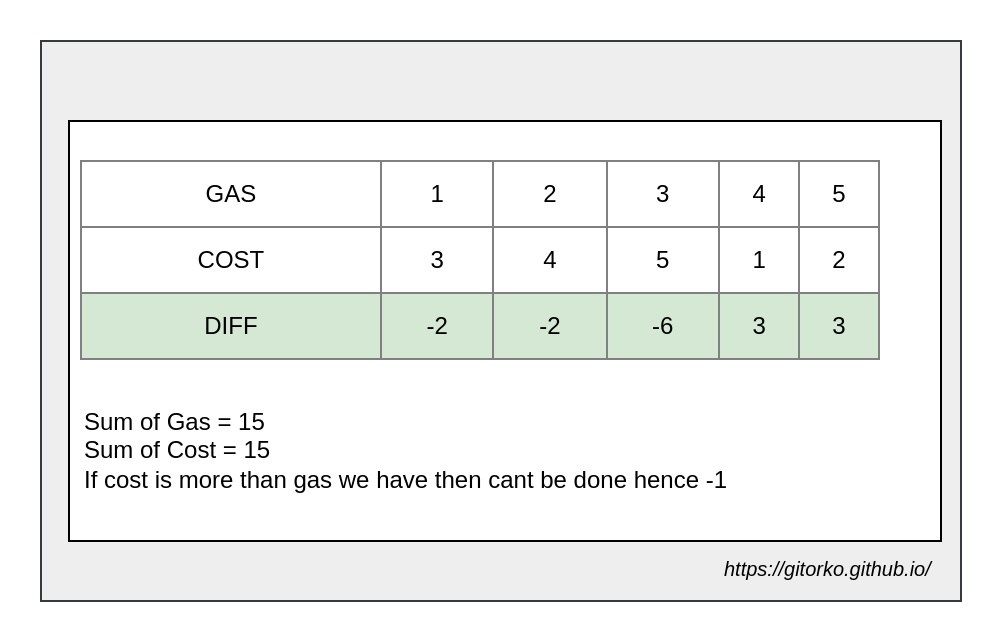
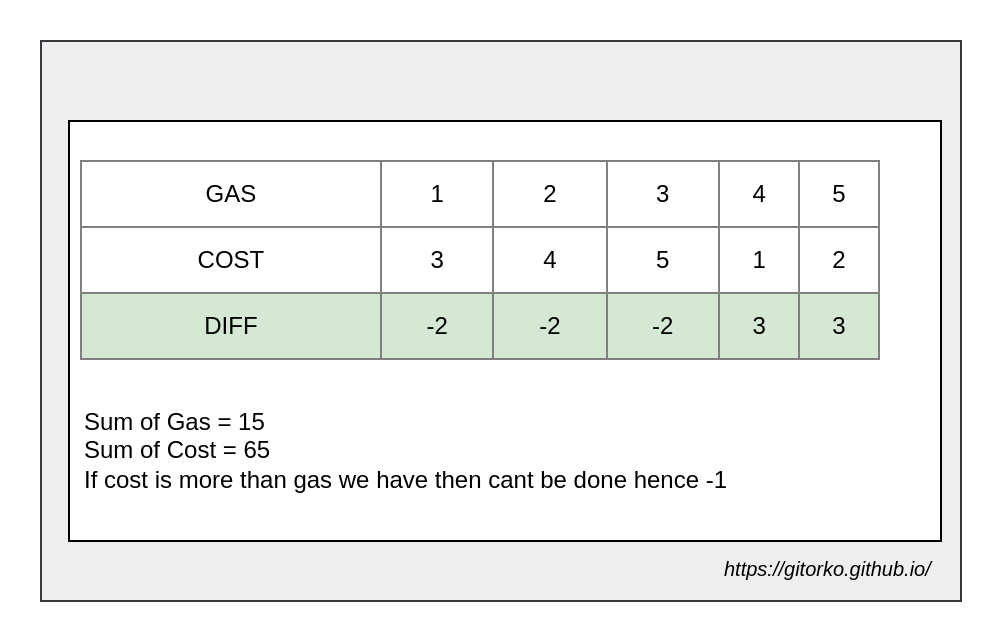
(481, 204) -> (481, 204)
(438, 451) -> (438, 451)
